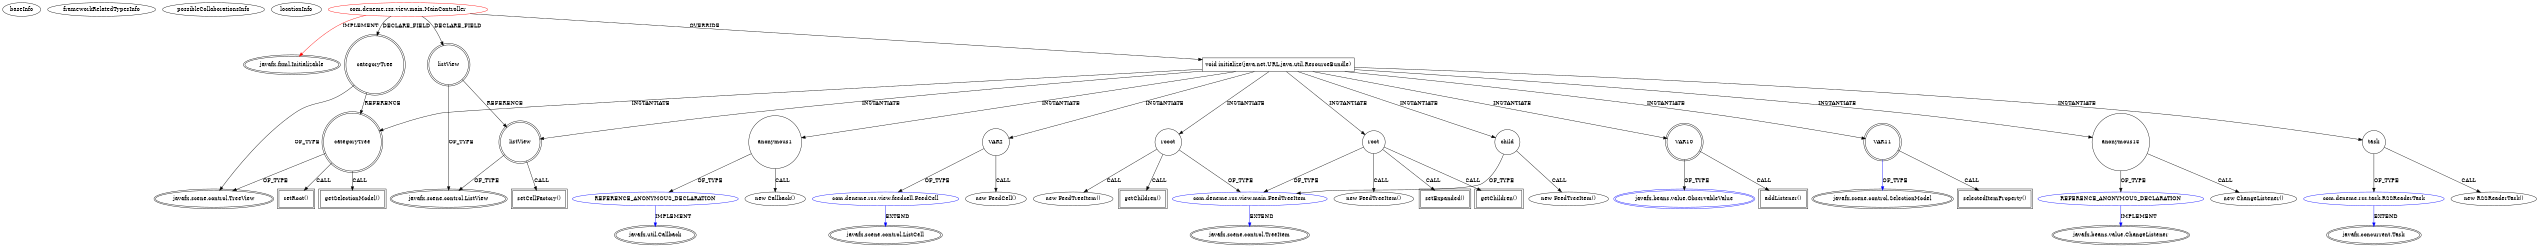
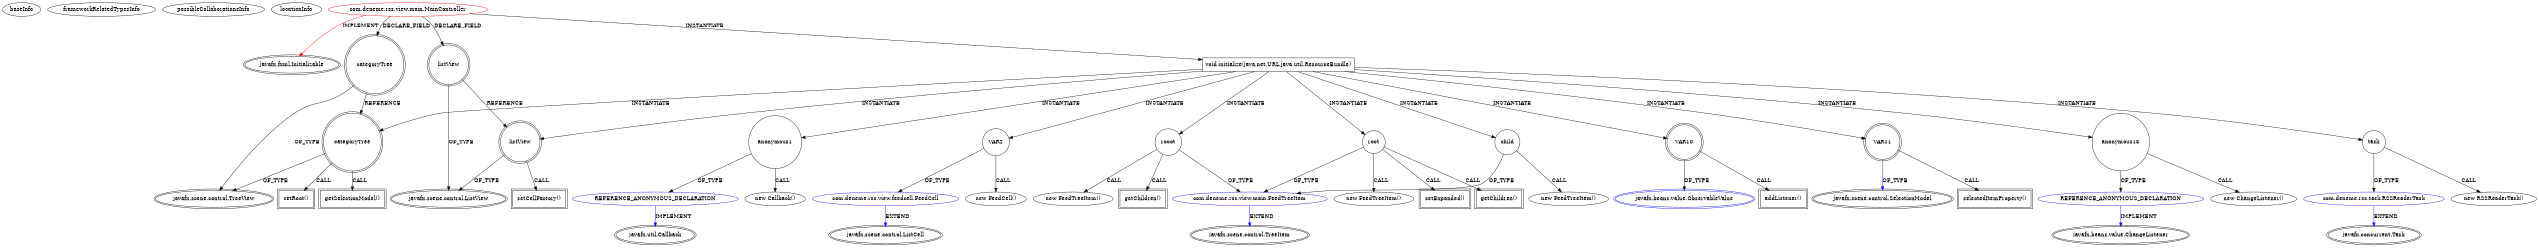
(705, 26) -> (705, 26)
